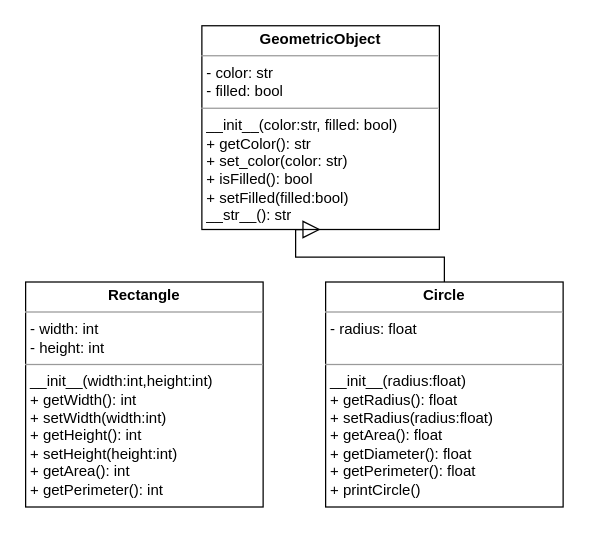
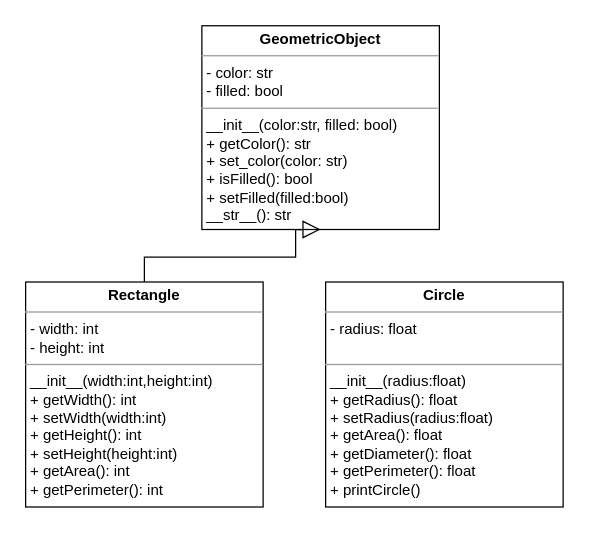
none -> (206, 257)
(383, 257) -> none
